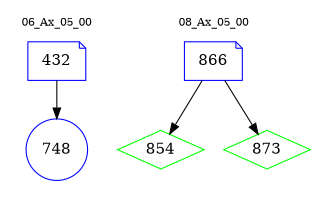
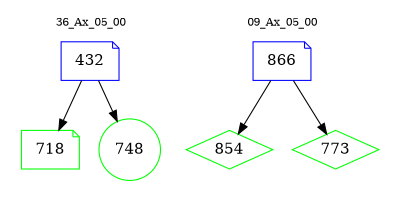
(57, 23) -> (91, 23)
(214, 23) -> (283, 23)
none -> (50, 150)
(57, 150) -> (130, 150)
(267, 150) -> (336, 150)
